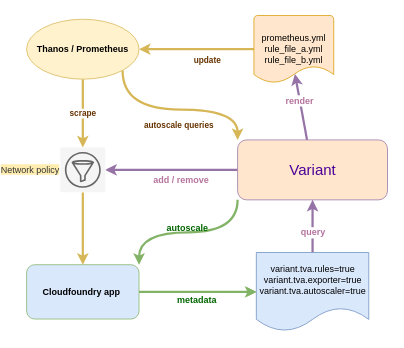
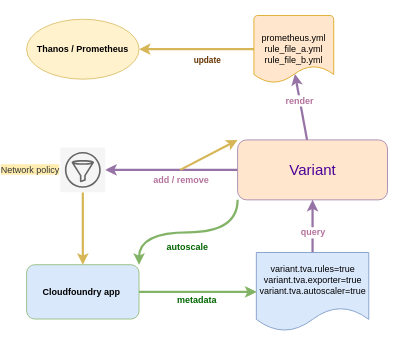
(175, 109) -> (208, 155)
(83, 110) -> none
(180, 116) -> none
(195, 229) -> (195, 248)
